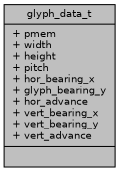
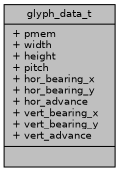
(60, 90) -> (54, 90)
